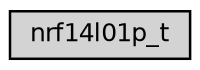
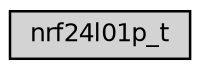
(100, 35) -> (100, 35)
